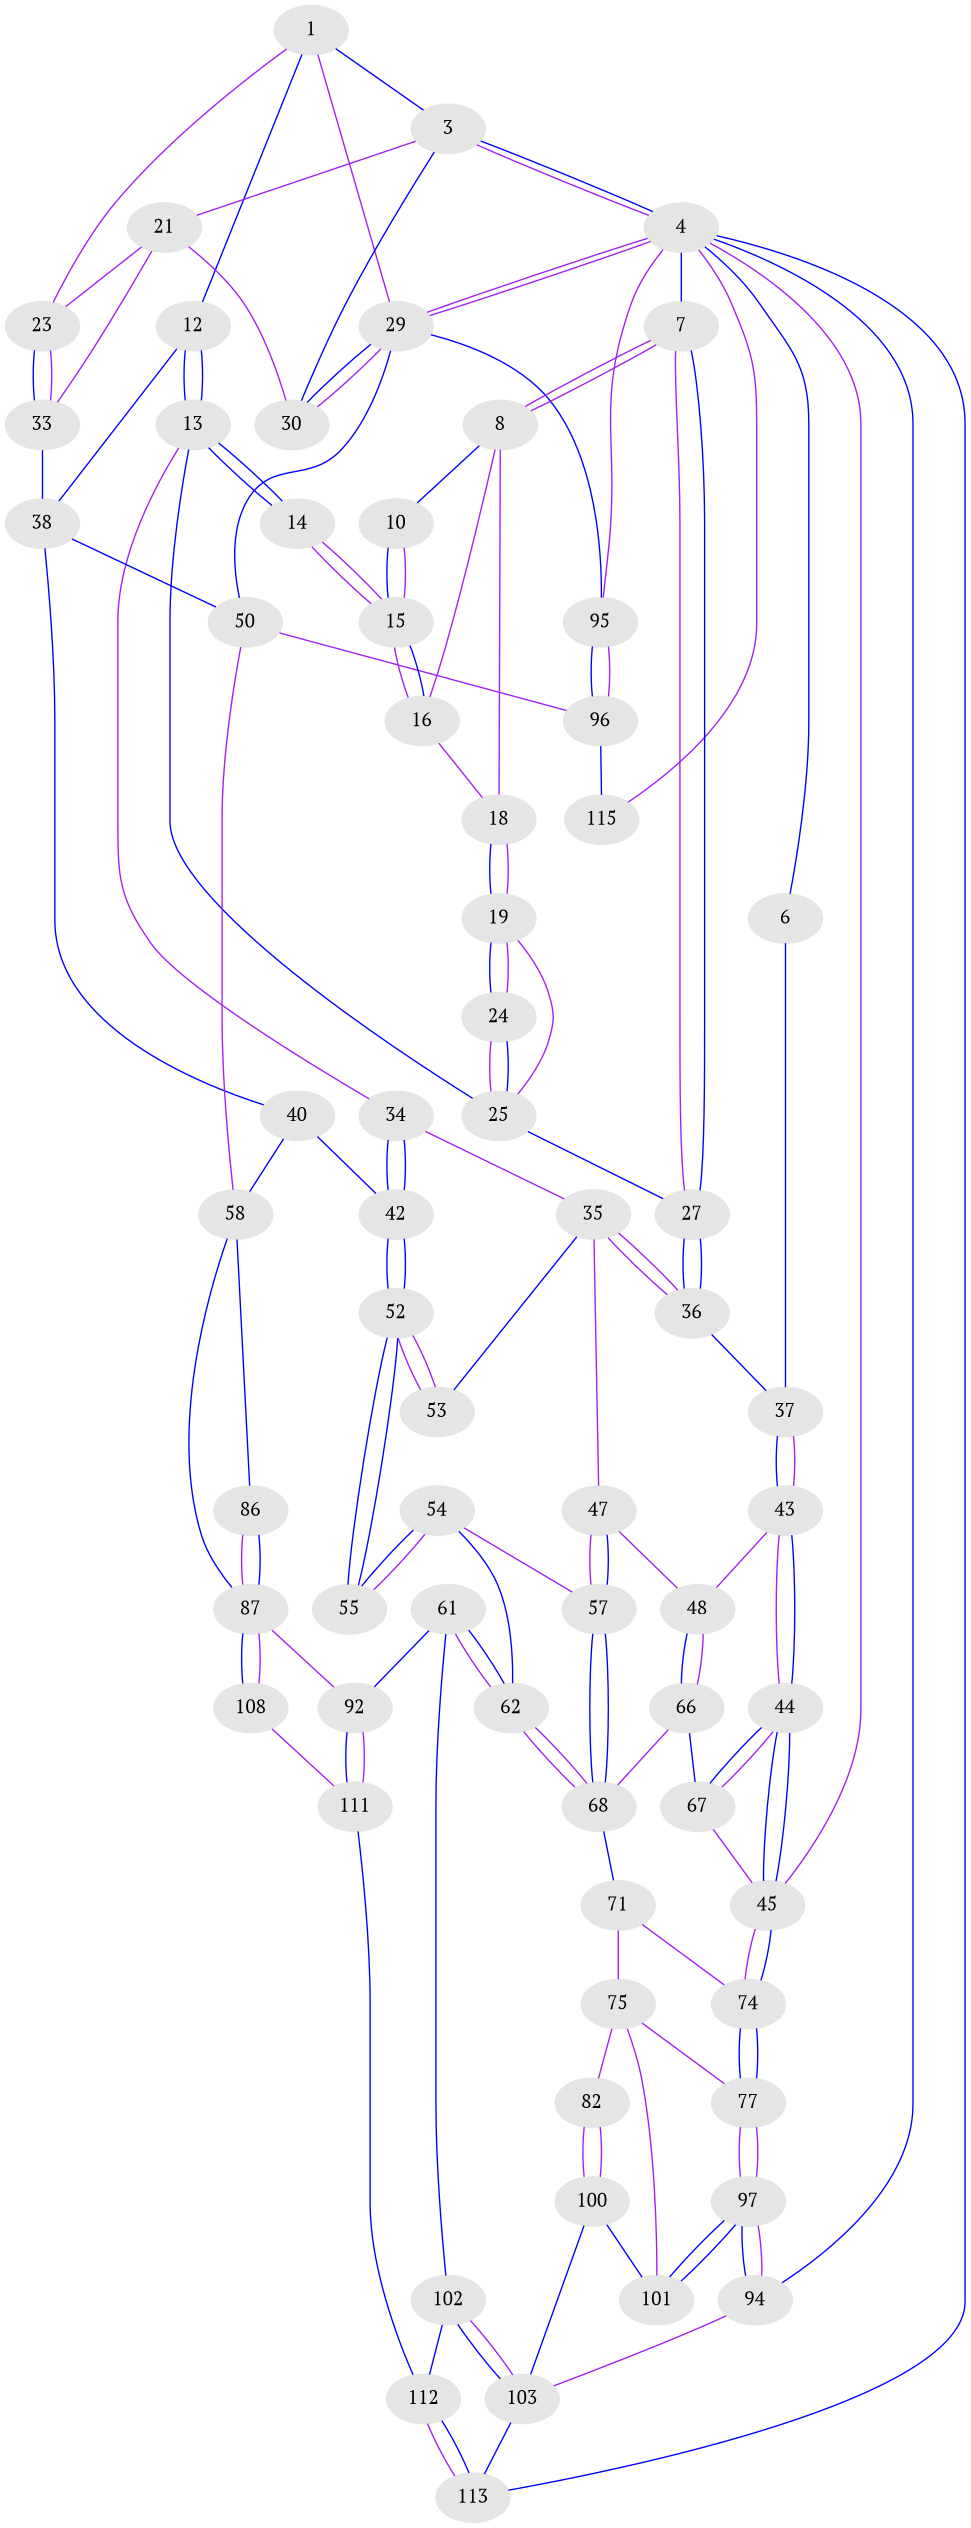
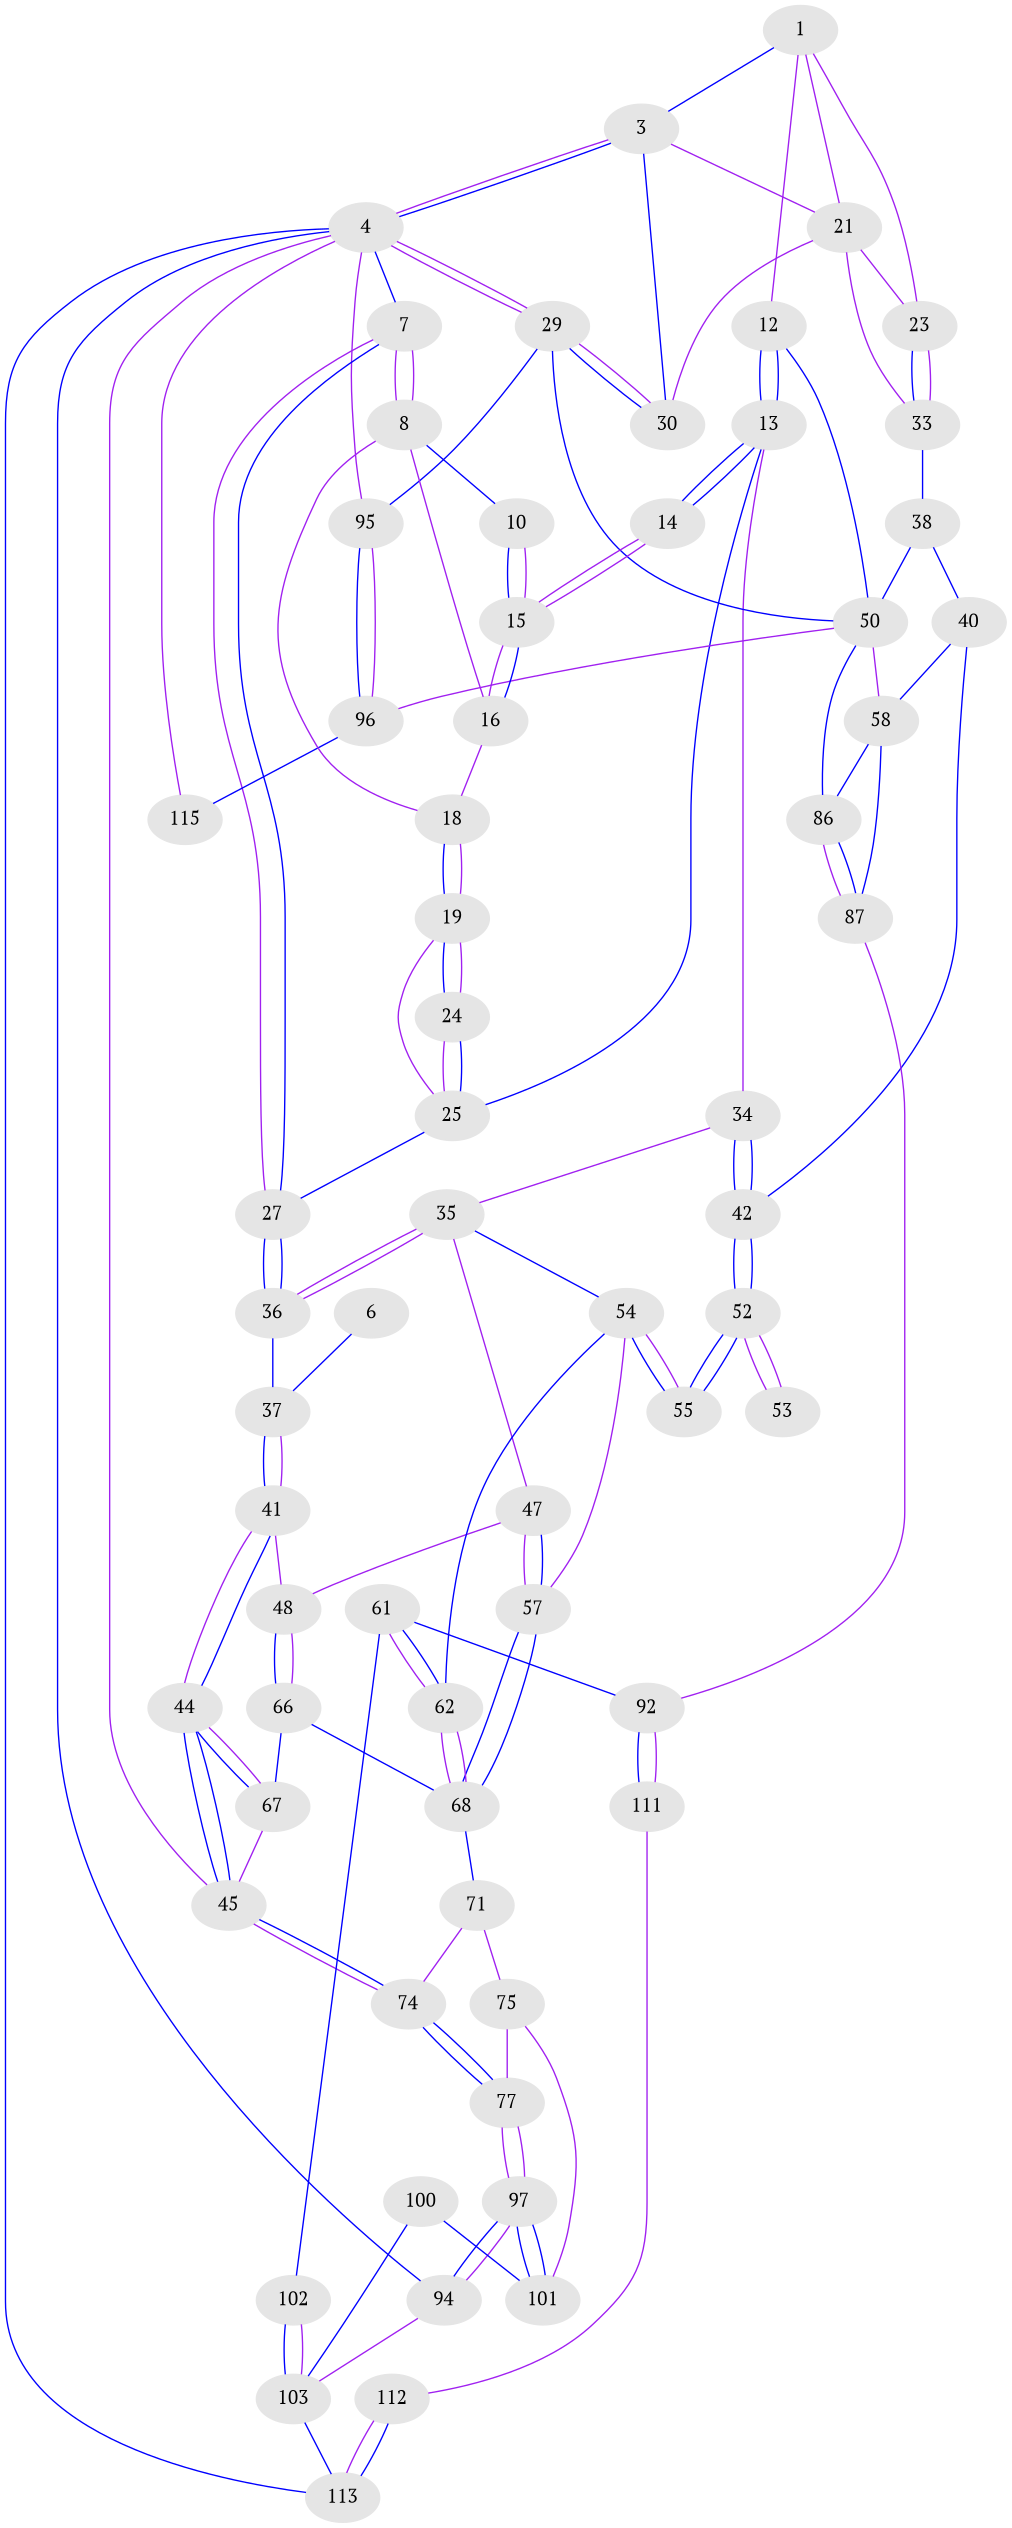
(252, 178) -> (785, 178)
(354, 178) -> (822, 129)
(118, 425) -> (842, 468)
(809, 553) -> none
none -> (827, 717)
(515, 1313) -> (537, 1264)
(785, 1511) -> (273, 1511)
(251, 1708) -> none
(643, 1757) -> (373, 1757)
(592, 2103) -> none
(370, 2106) -> (647, 2177)
(436, 2350) -> none
